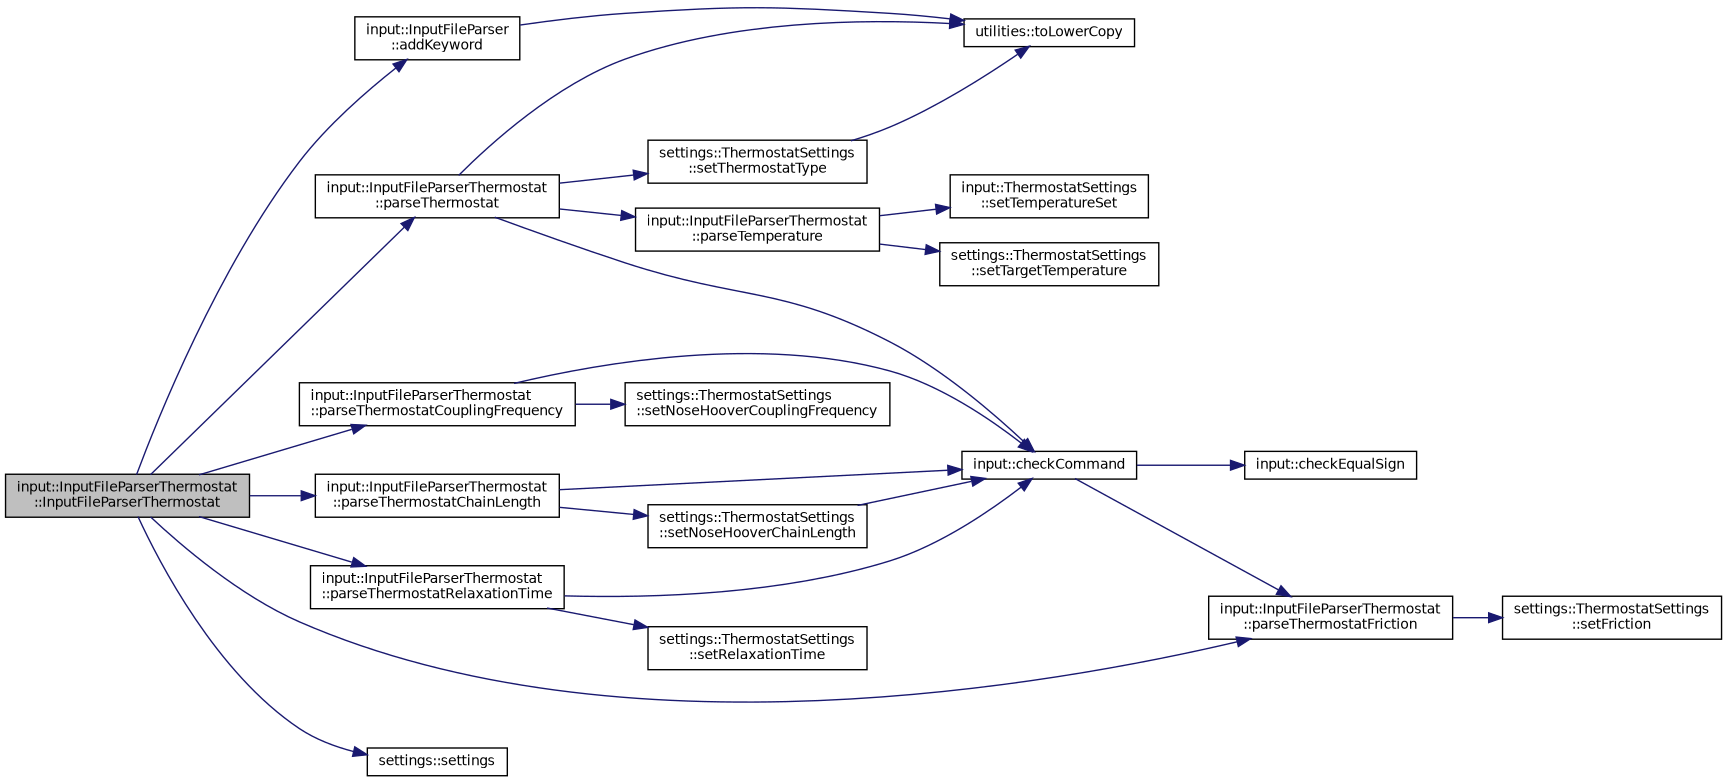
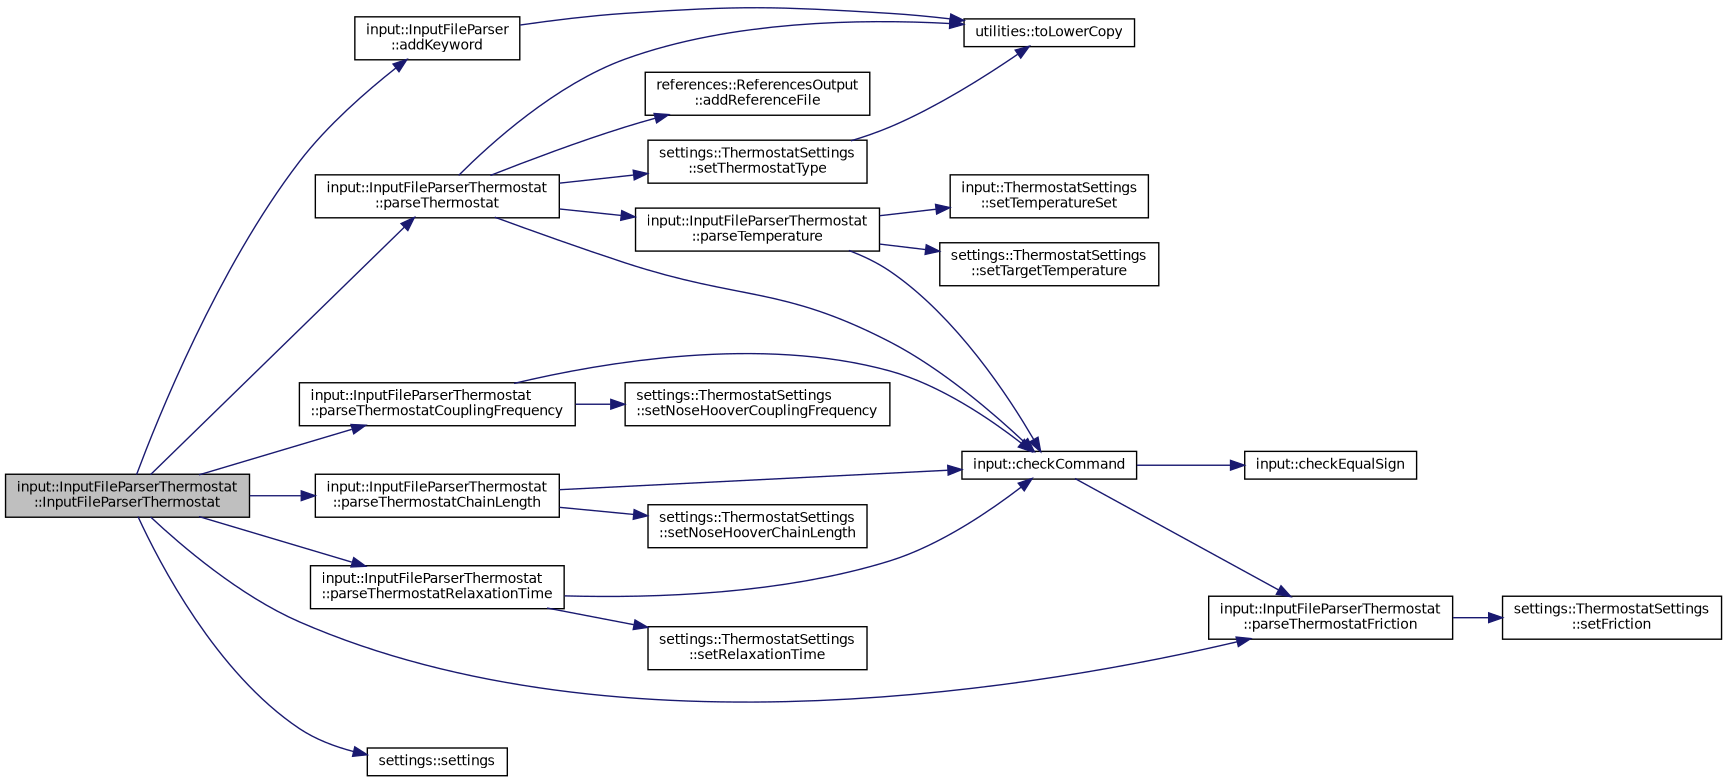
none -> (758, 94)
(914, 493) -> (955, 330)
